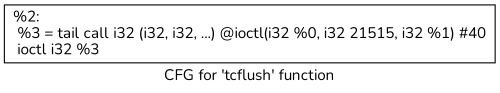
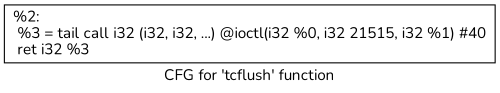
(56, 50) -> (51, 50)
